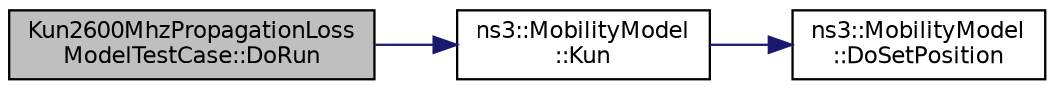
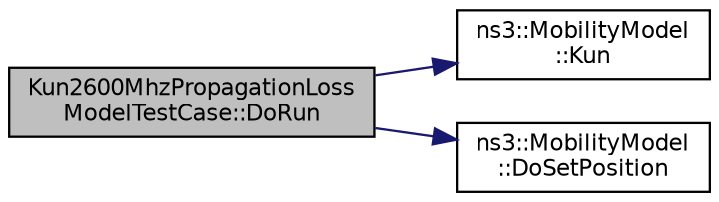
(739, 45) -> (404, 132)
